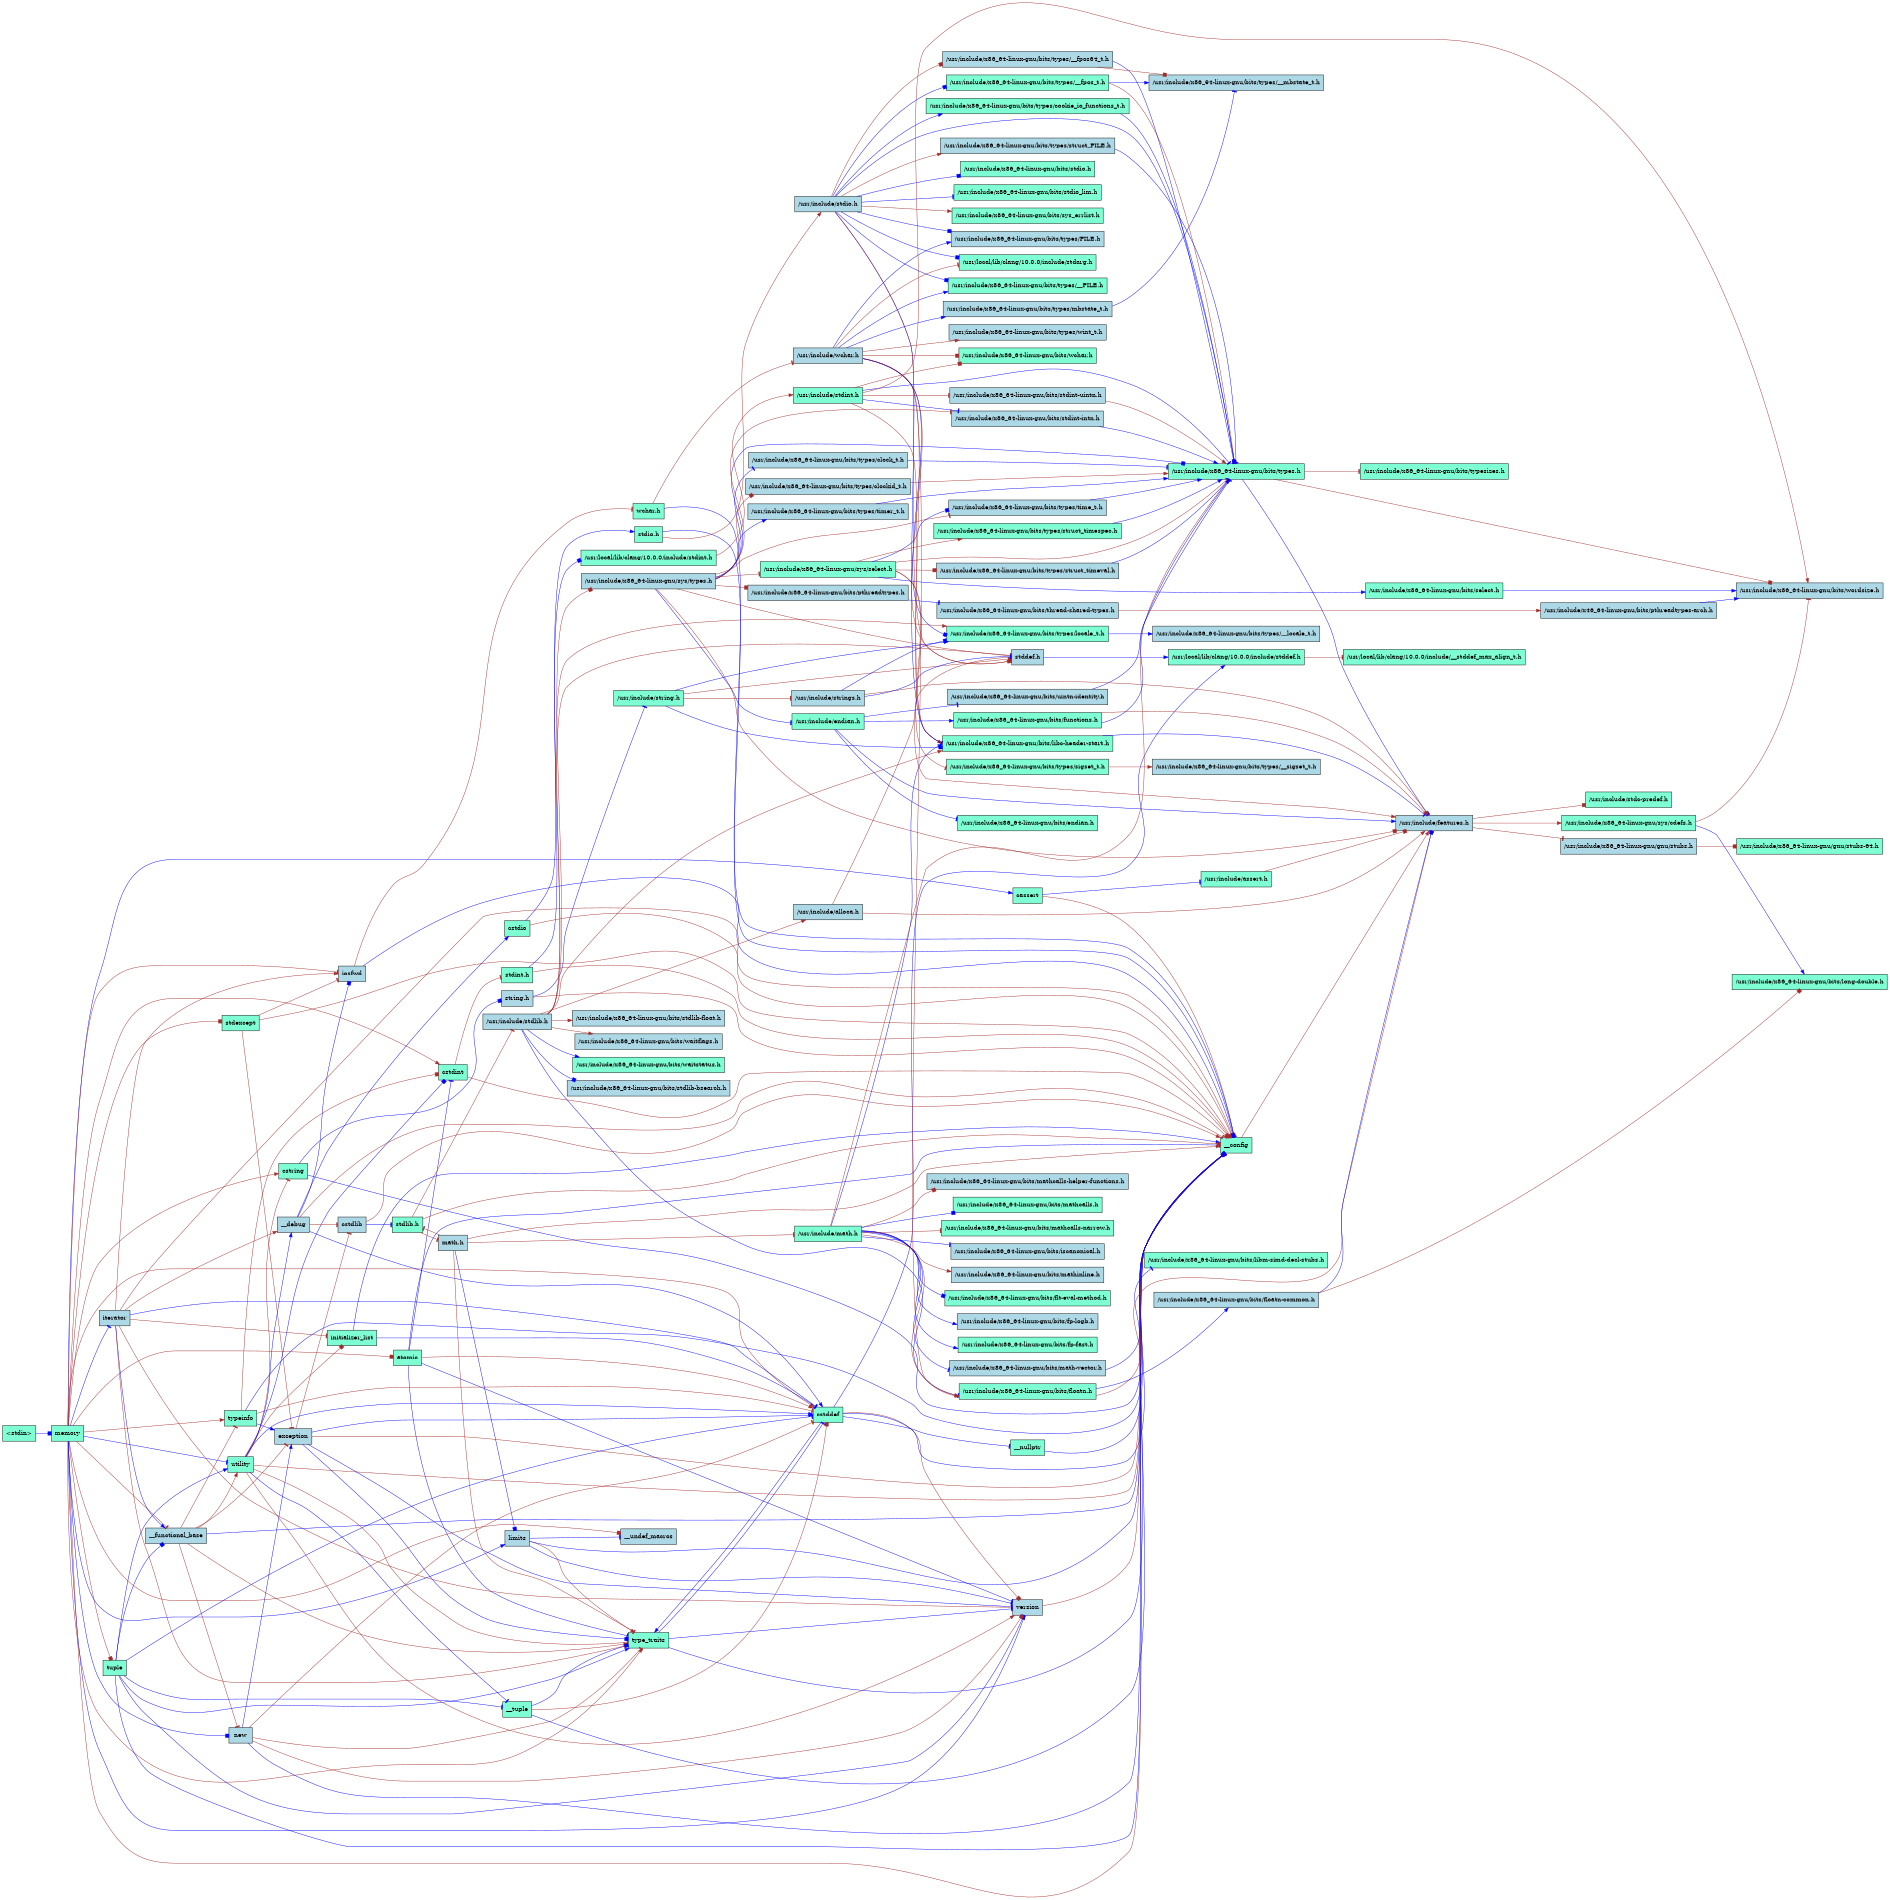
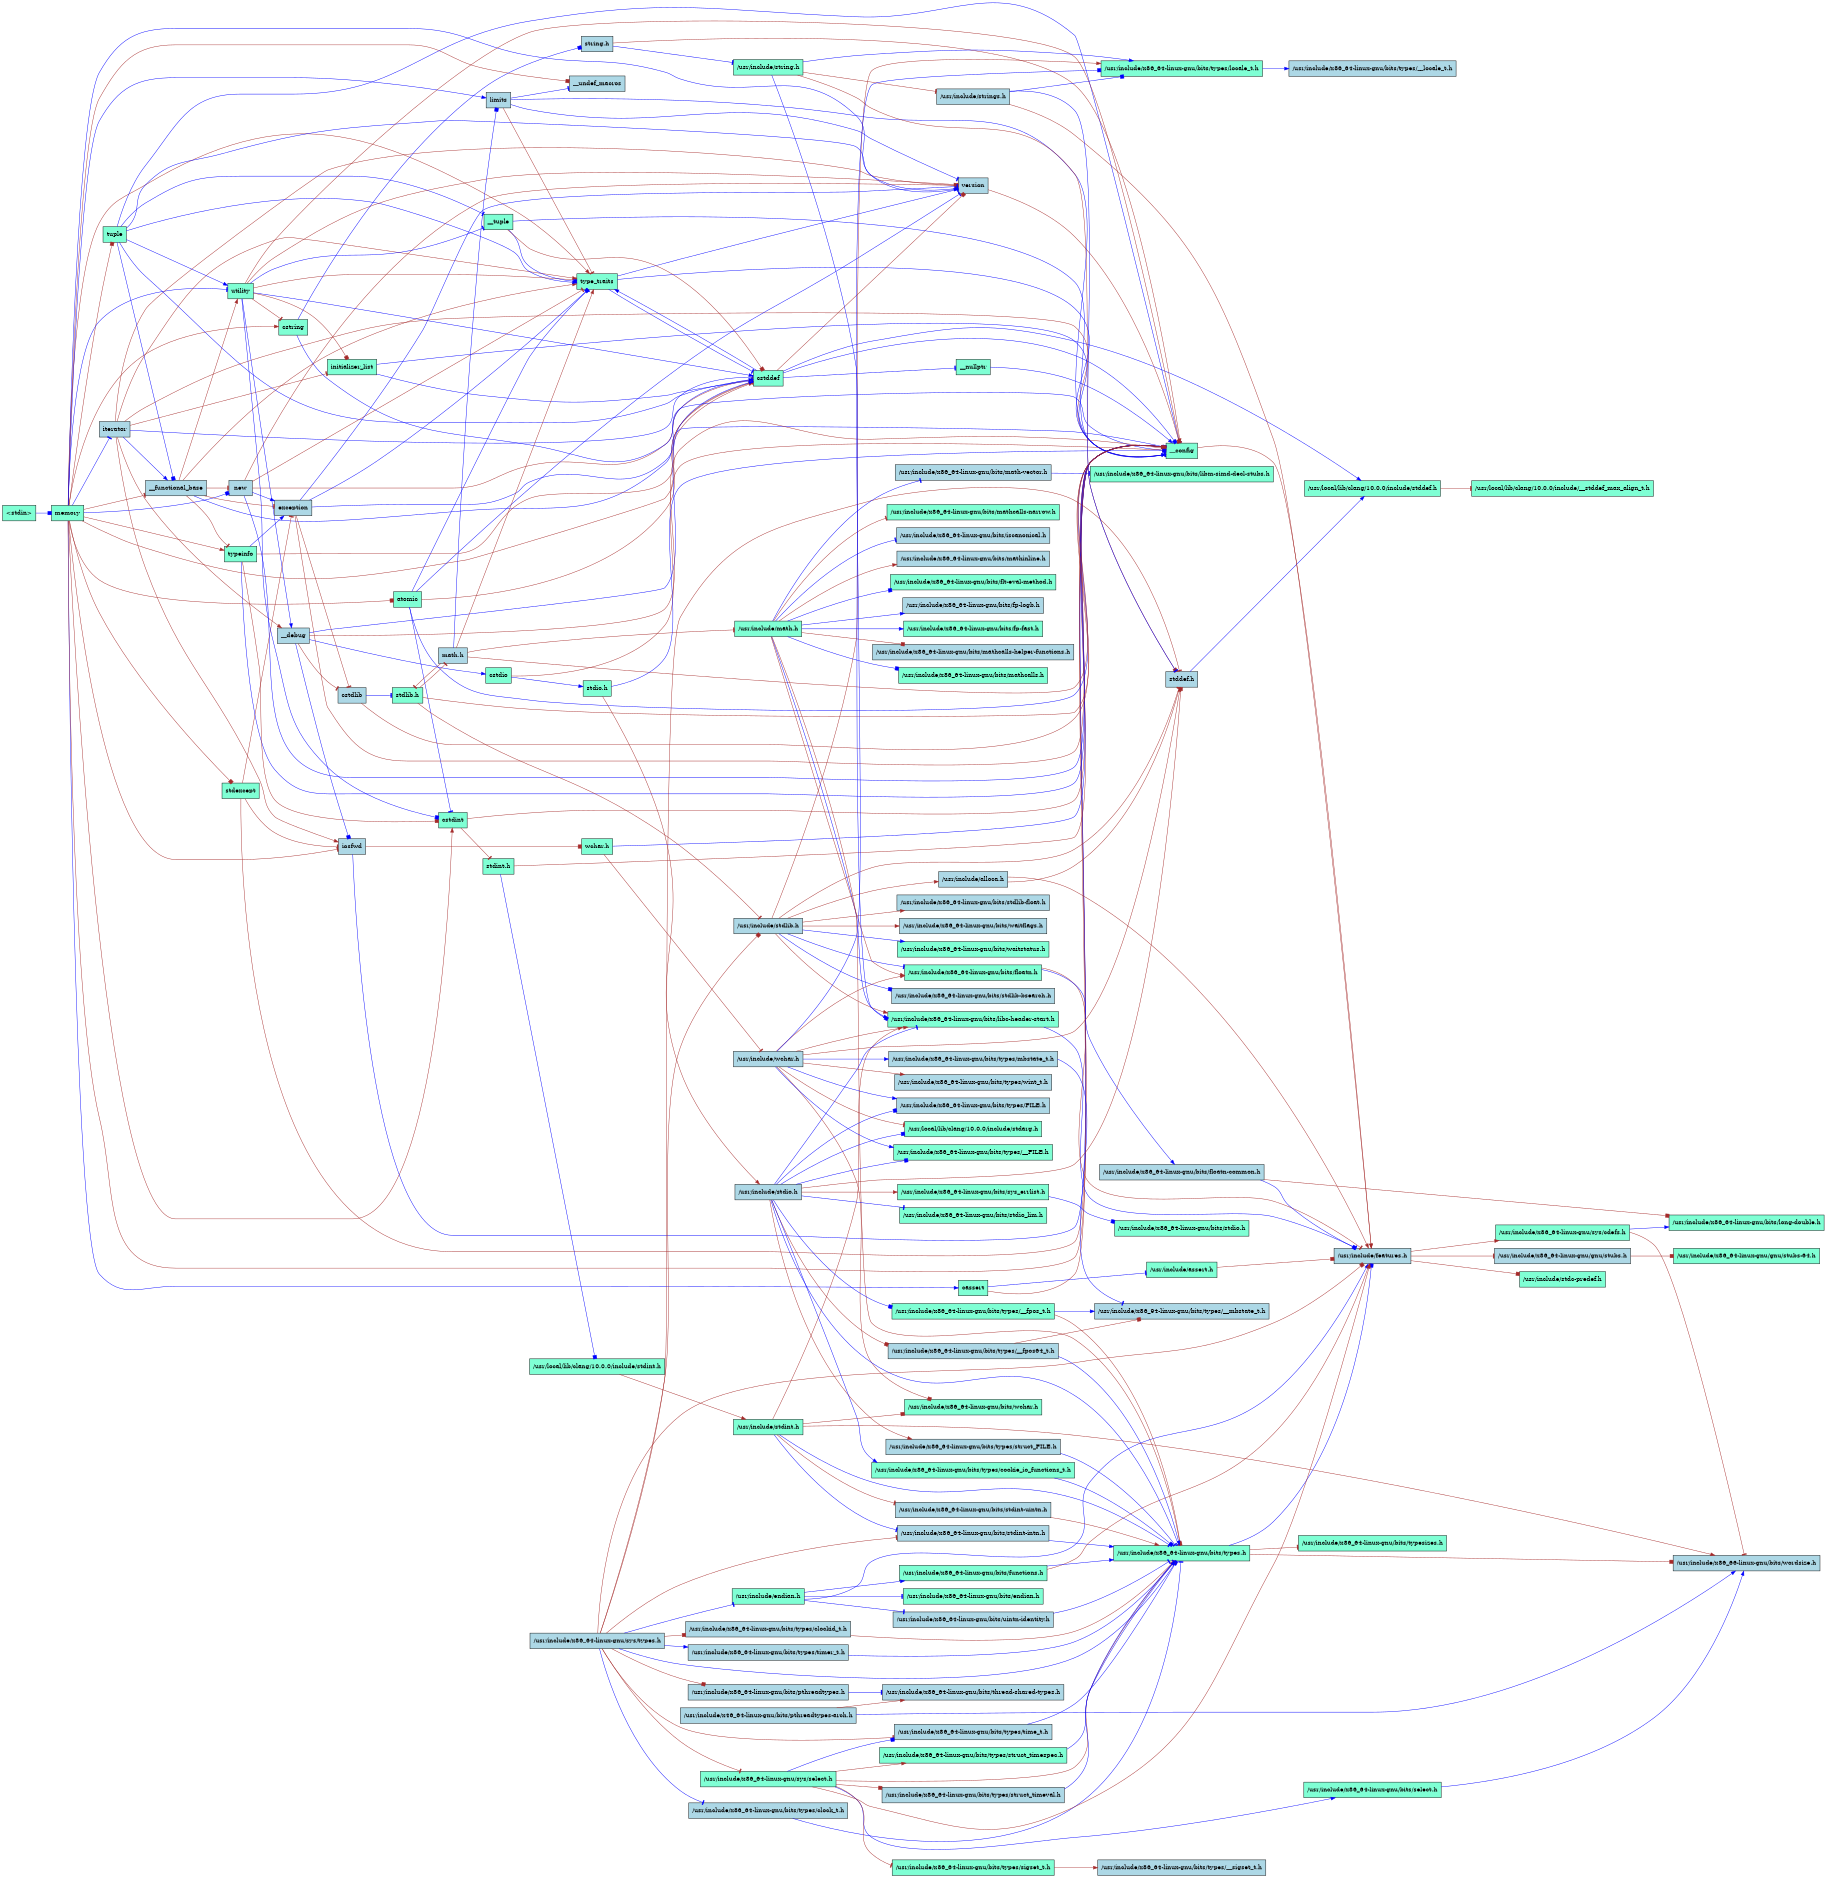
(906, 185) -> (1076, 1204)
(1810, 591) -> (1747, 1563)
(1327, 611) -> (869, 1704)
(481, 718) -> (471, 847)
(559, 798) -> (670, 1112)
